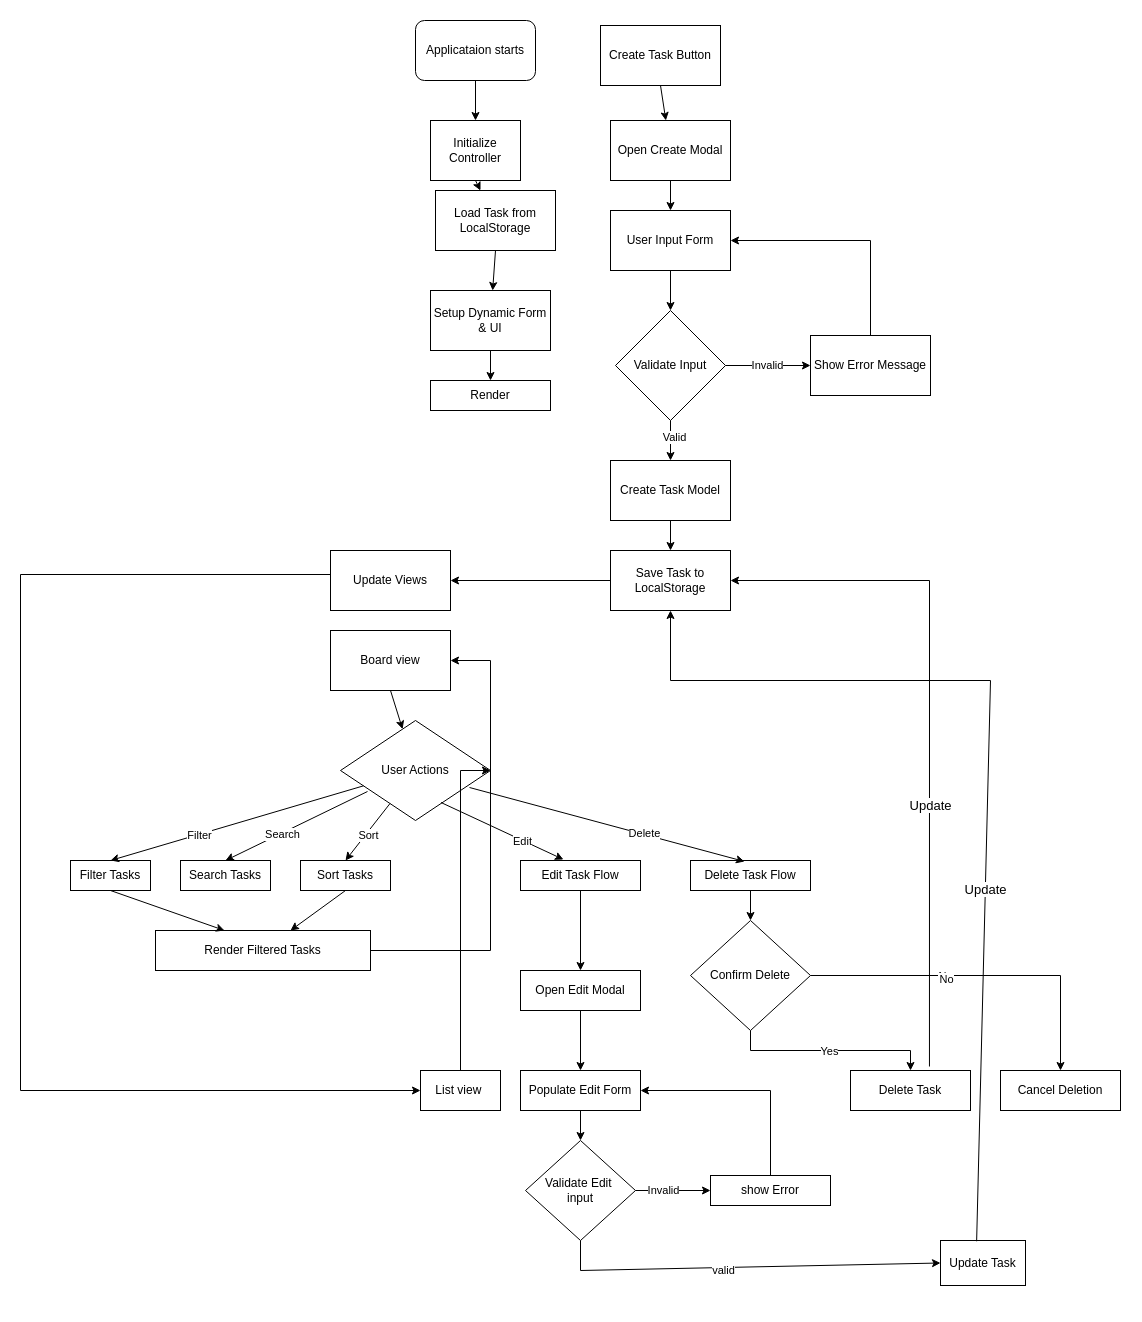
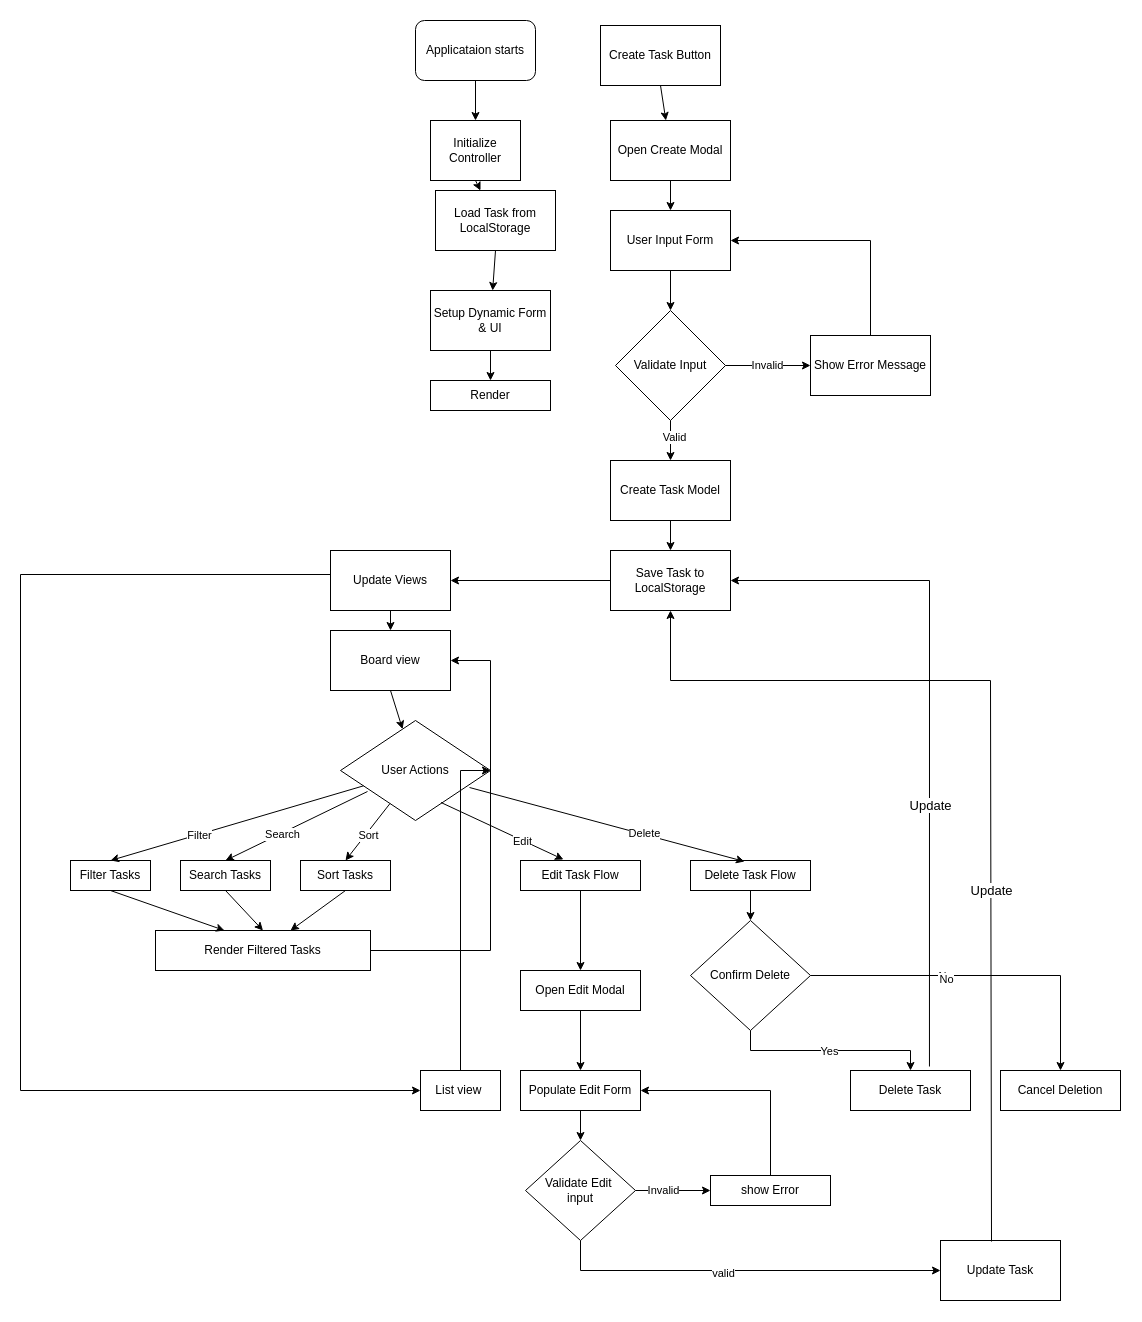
none -> (391, 617)
none -> (242, 908)
(983, 1263) -> (1001, 1271)
